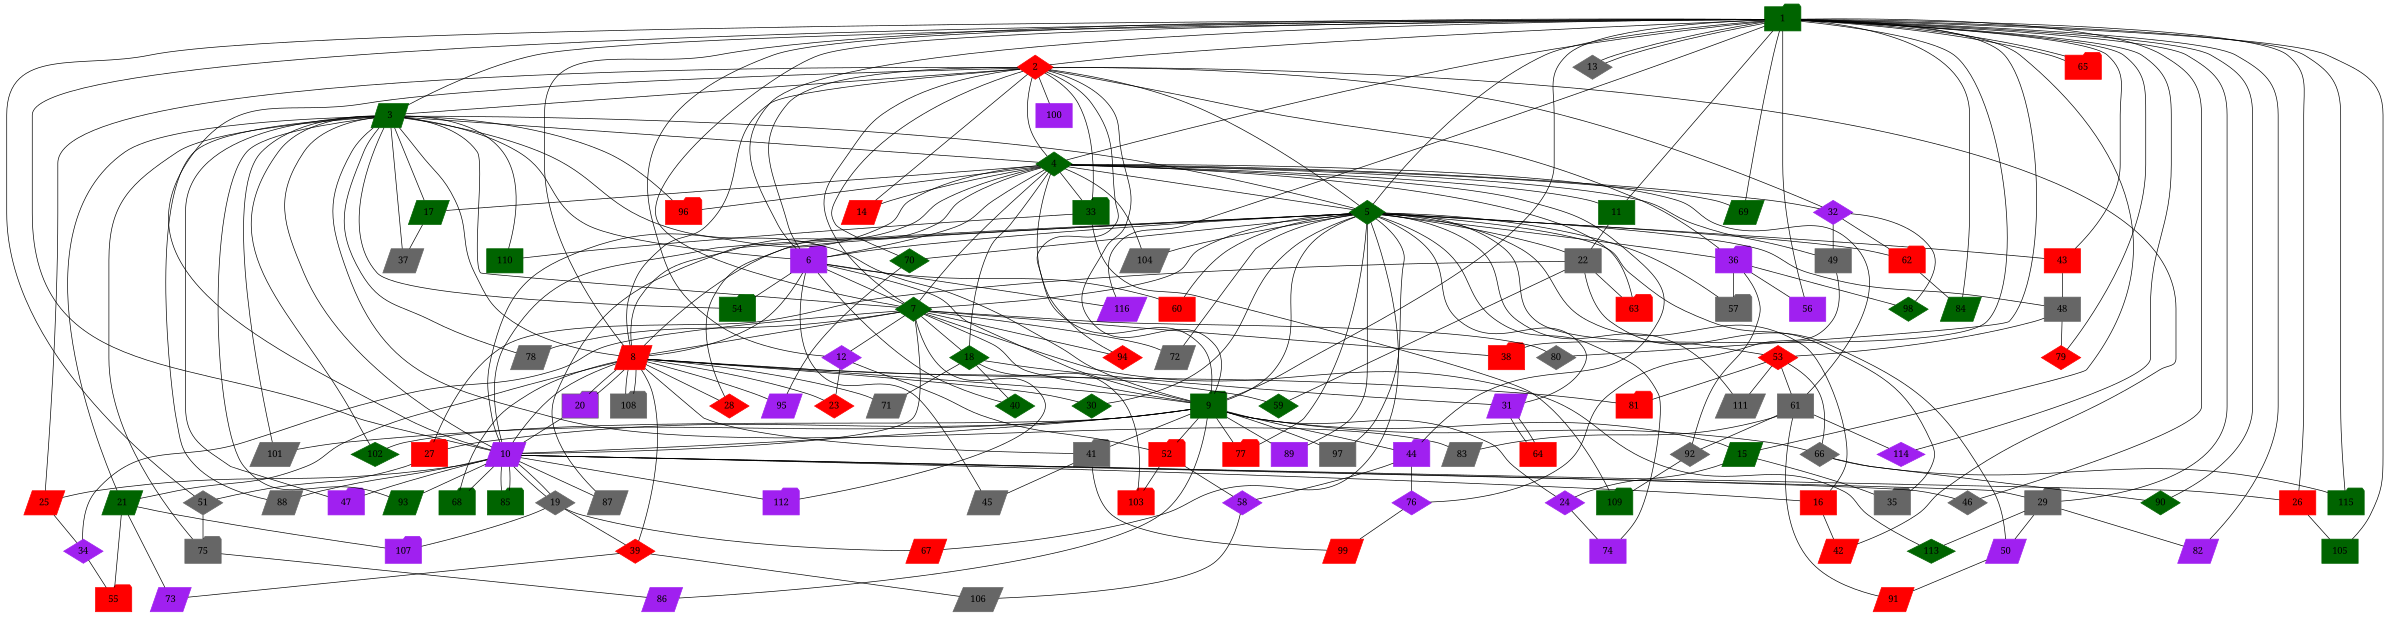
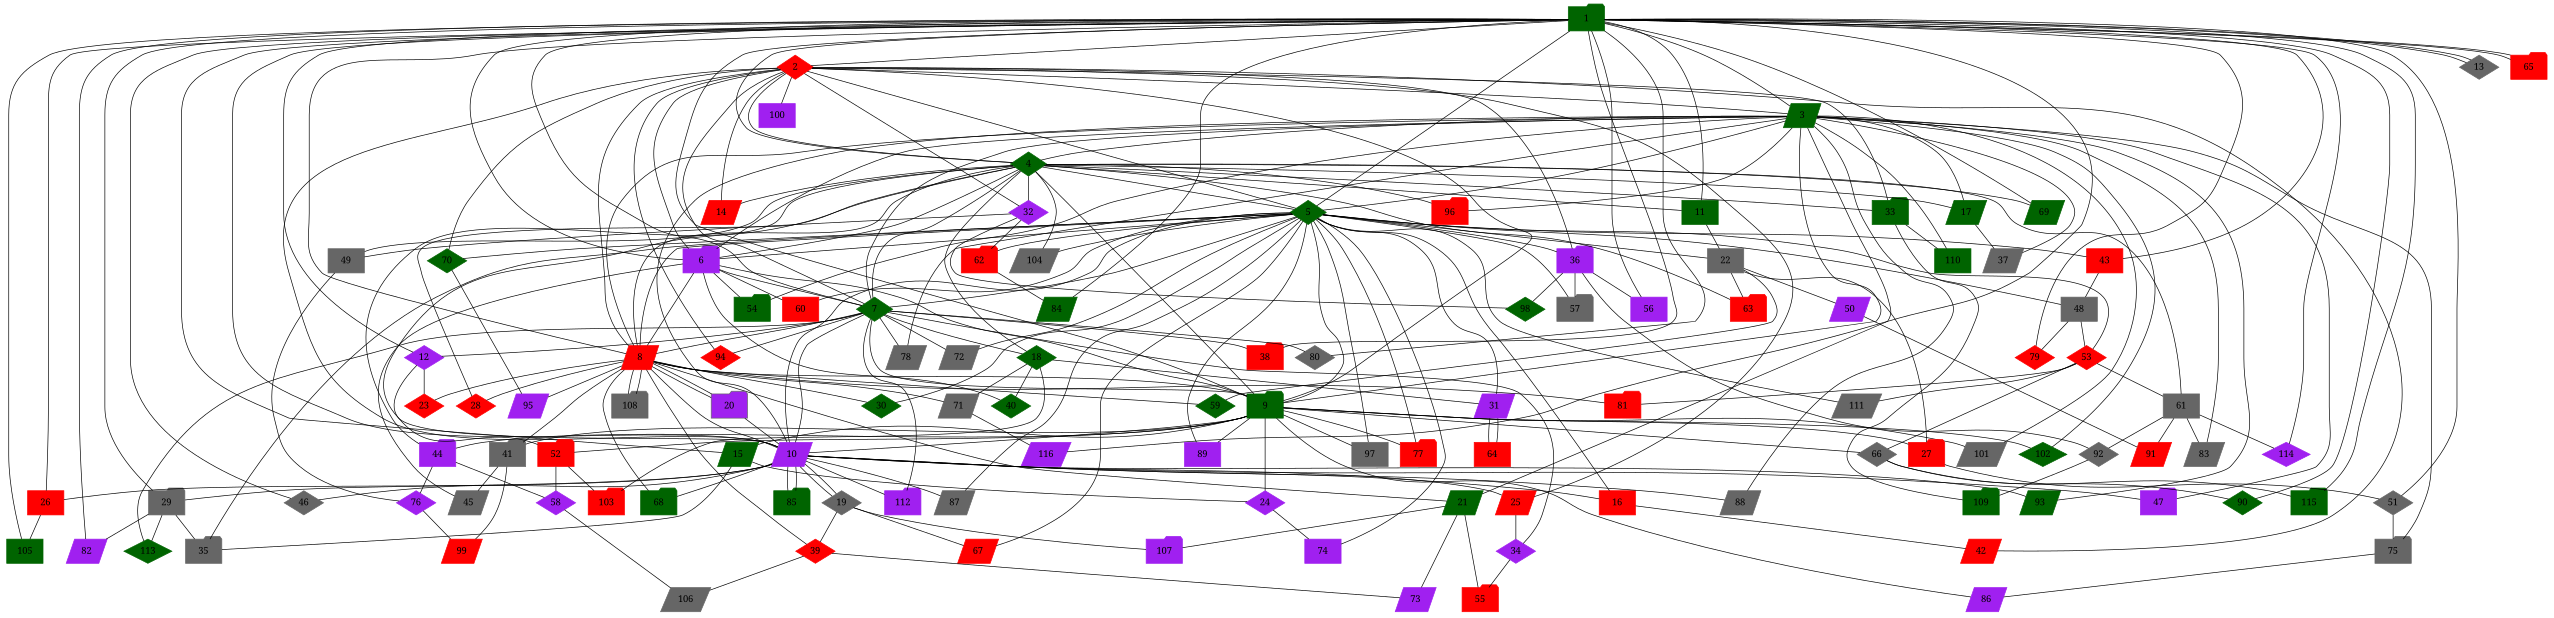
(965, 285) -> (992, 425)
(2024, 527) -> (185, 527)
